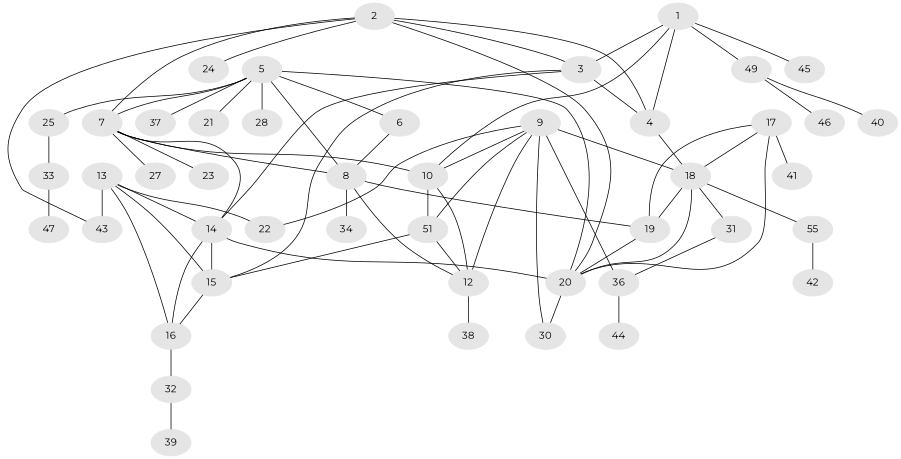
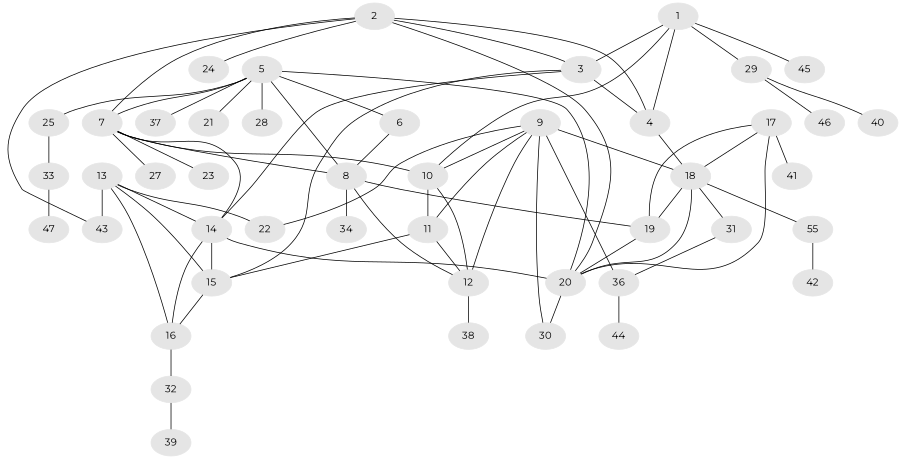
(751, 70) -> (751, 70)
(428, 229) -> (428, 229)
